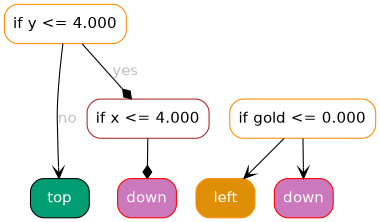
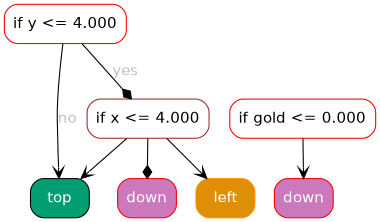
(65, 24) -> (65, 24)
(303, 119) -> (303, 119)
none -> (108, 155)
(268, 155) -> (183, 155)
